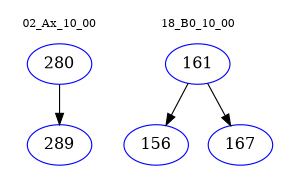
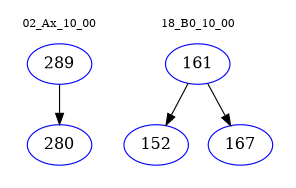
(60, 99) -> (60, 99)
(156, 145) -> (156, 145)
